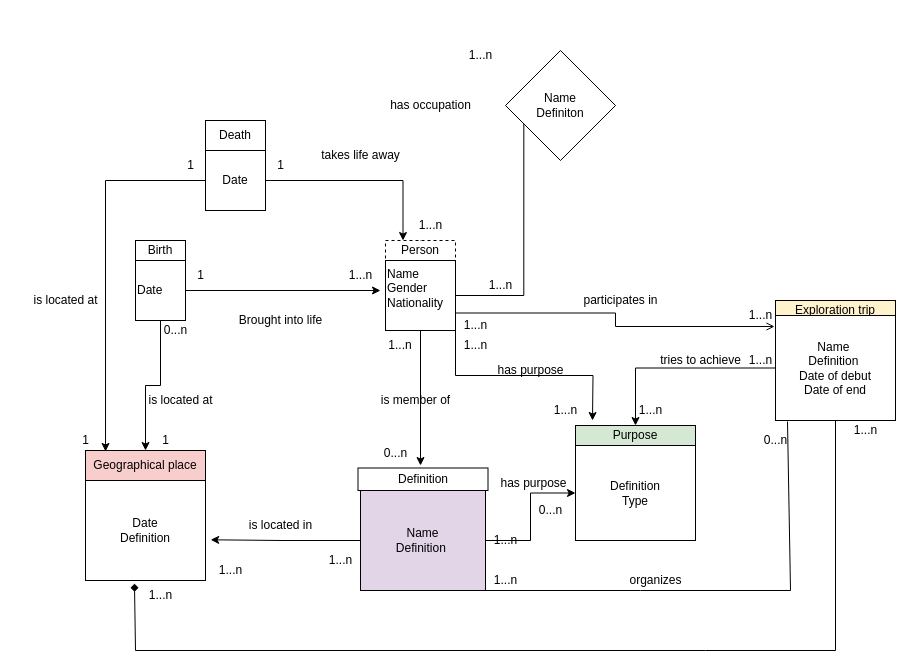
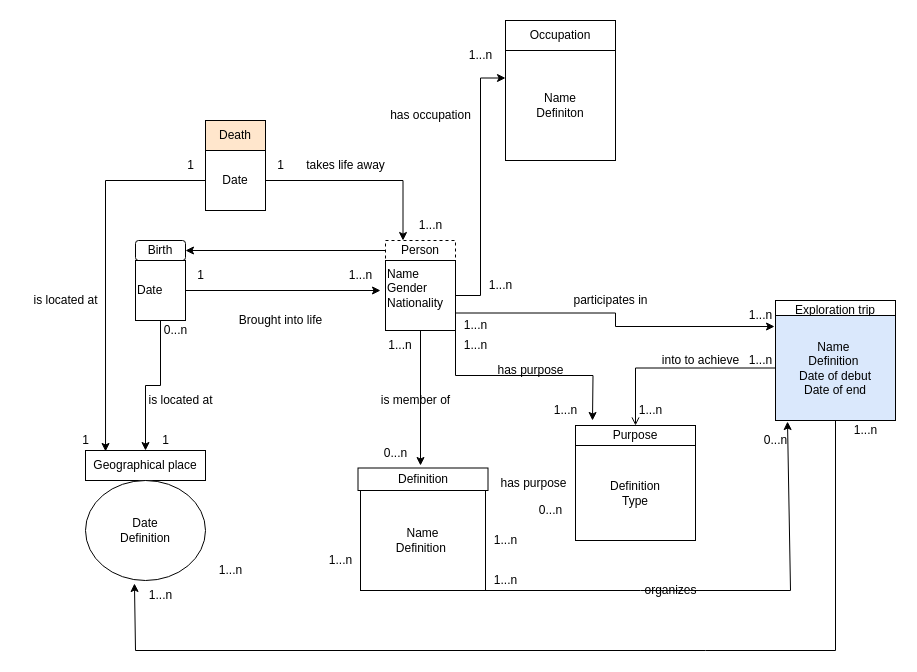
none -> (561, 36)
(431, 106) -> (431, 116)
(561, 106) -> (561, 106)
(236, 136) -> (236, 136)
(361, 156) -> (346, 166)
(421, 242) -> (289, 251)
(161, 251) -> (161, 251)
(621, 301) -> (611, 301)
(836, 311) -> (836, 311)
(767, 327) -> (766, 327)
(701, 361) -> (701, 361)
(836, 368) -> (836, 368)
(636, 417) -> (636, 418)
(788, 427) -> (788, 430)
(636, 436) -> (636, 436)
(146, 466) -> (146, 466)
(531, 520) -> none
(281, 526) -> none
(146, 531) -> (146, 531)
(289, 541) -> none
(423, 541) -> (423, 541)
(656, 581) -> (671, 591)
(135, 592) -> (135, 592)
